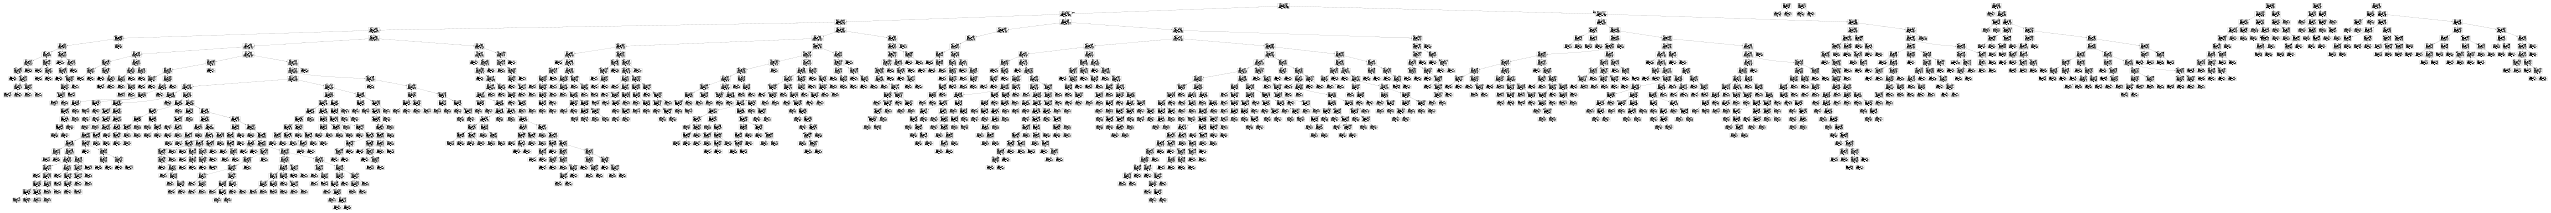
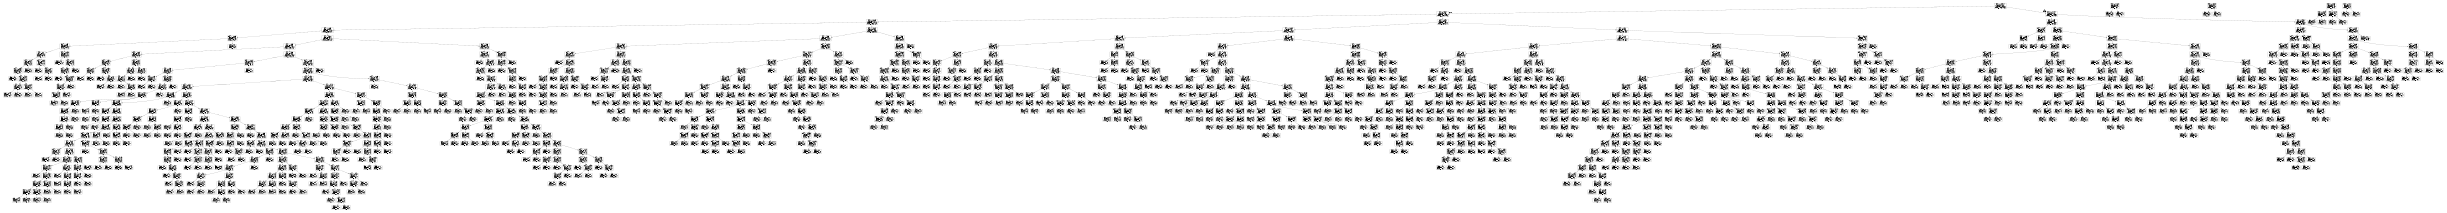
none -> (1289, 38)
none -> (993, 46)
(1955, 63) -> none
(574, 95) -> none
(719, 95) -> (720, 95)
(1365, 111) -> none
